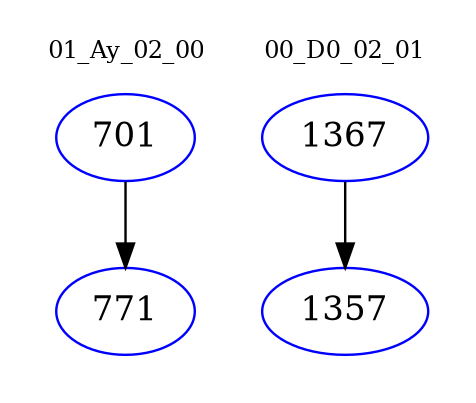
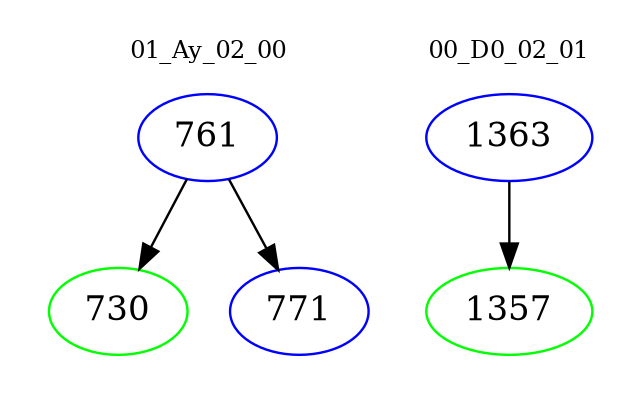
(126, 138) -> (208, 138)
(345, 138) -> (509, 138)
none -> (118, 311)
(345, 311) -> (509, 311)
